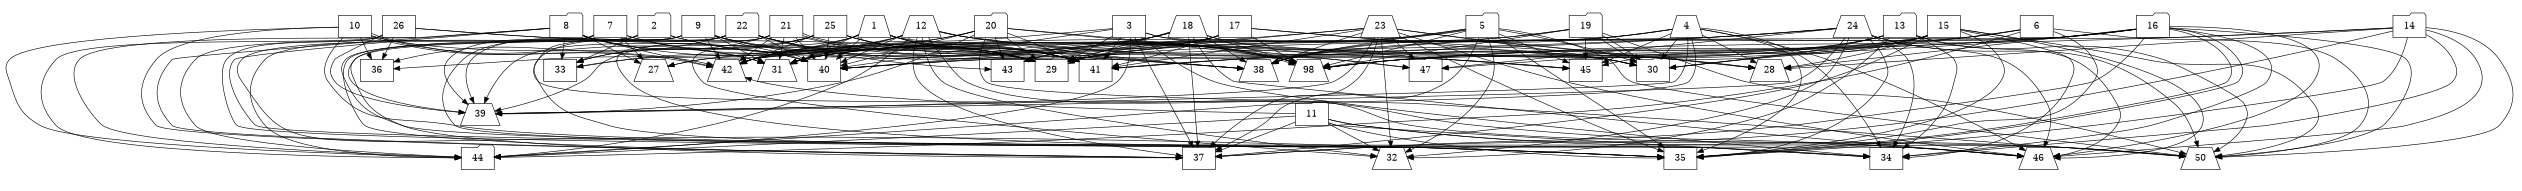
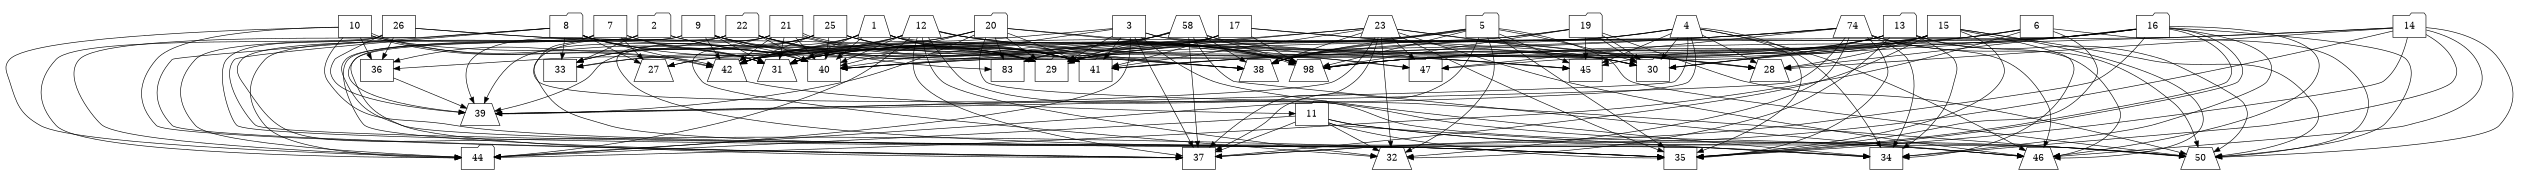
(1188, 26) -> (1188, 26)
(1853, 26) -> (1853, 26)
(539, 39) -> (427, 92)
(828, 49) -> (692, 49)
(1008, 70) -> (1008, 70)
(1077, 108) -> (1072, 108)
(1065, 146) -> none
